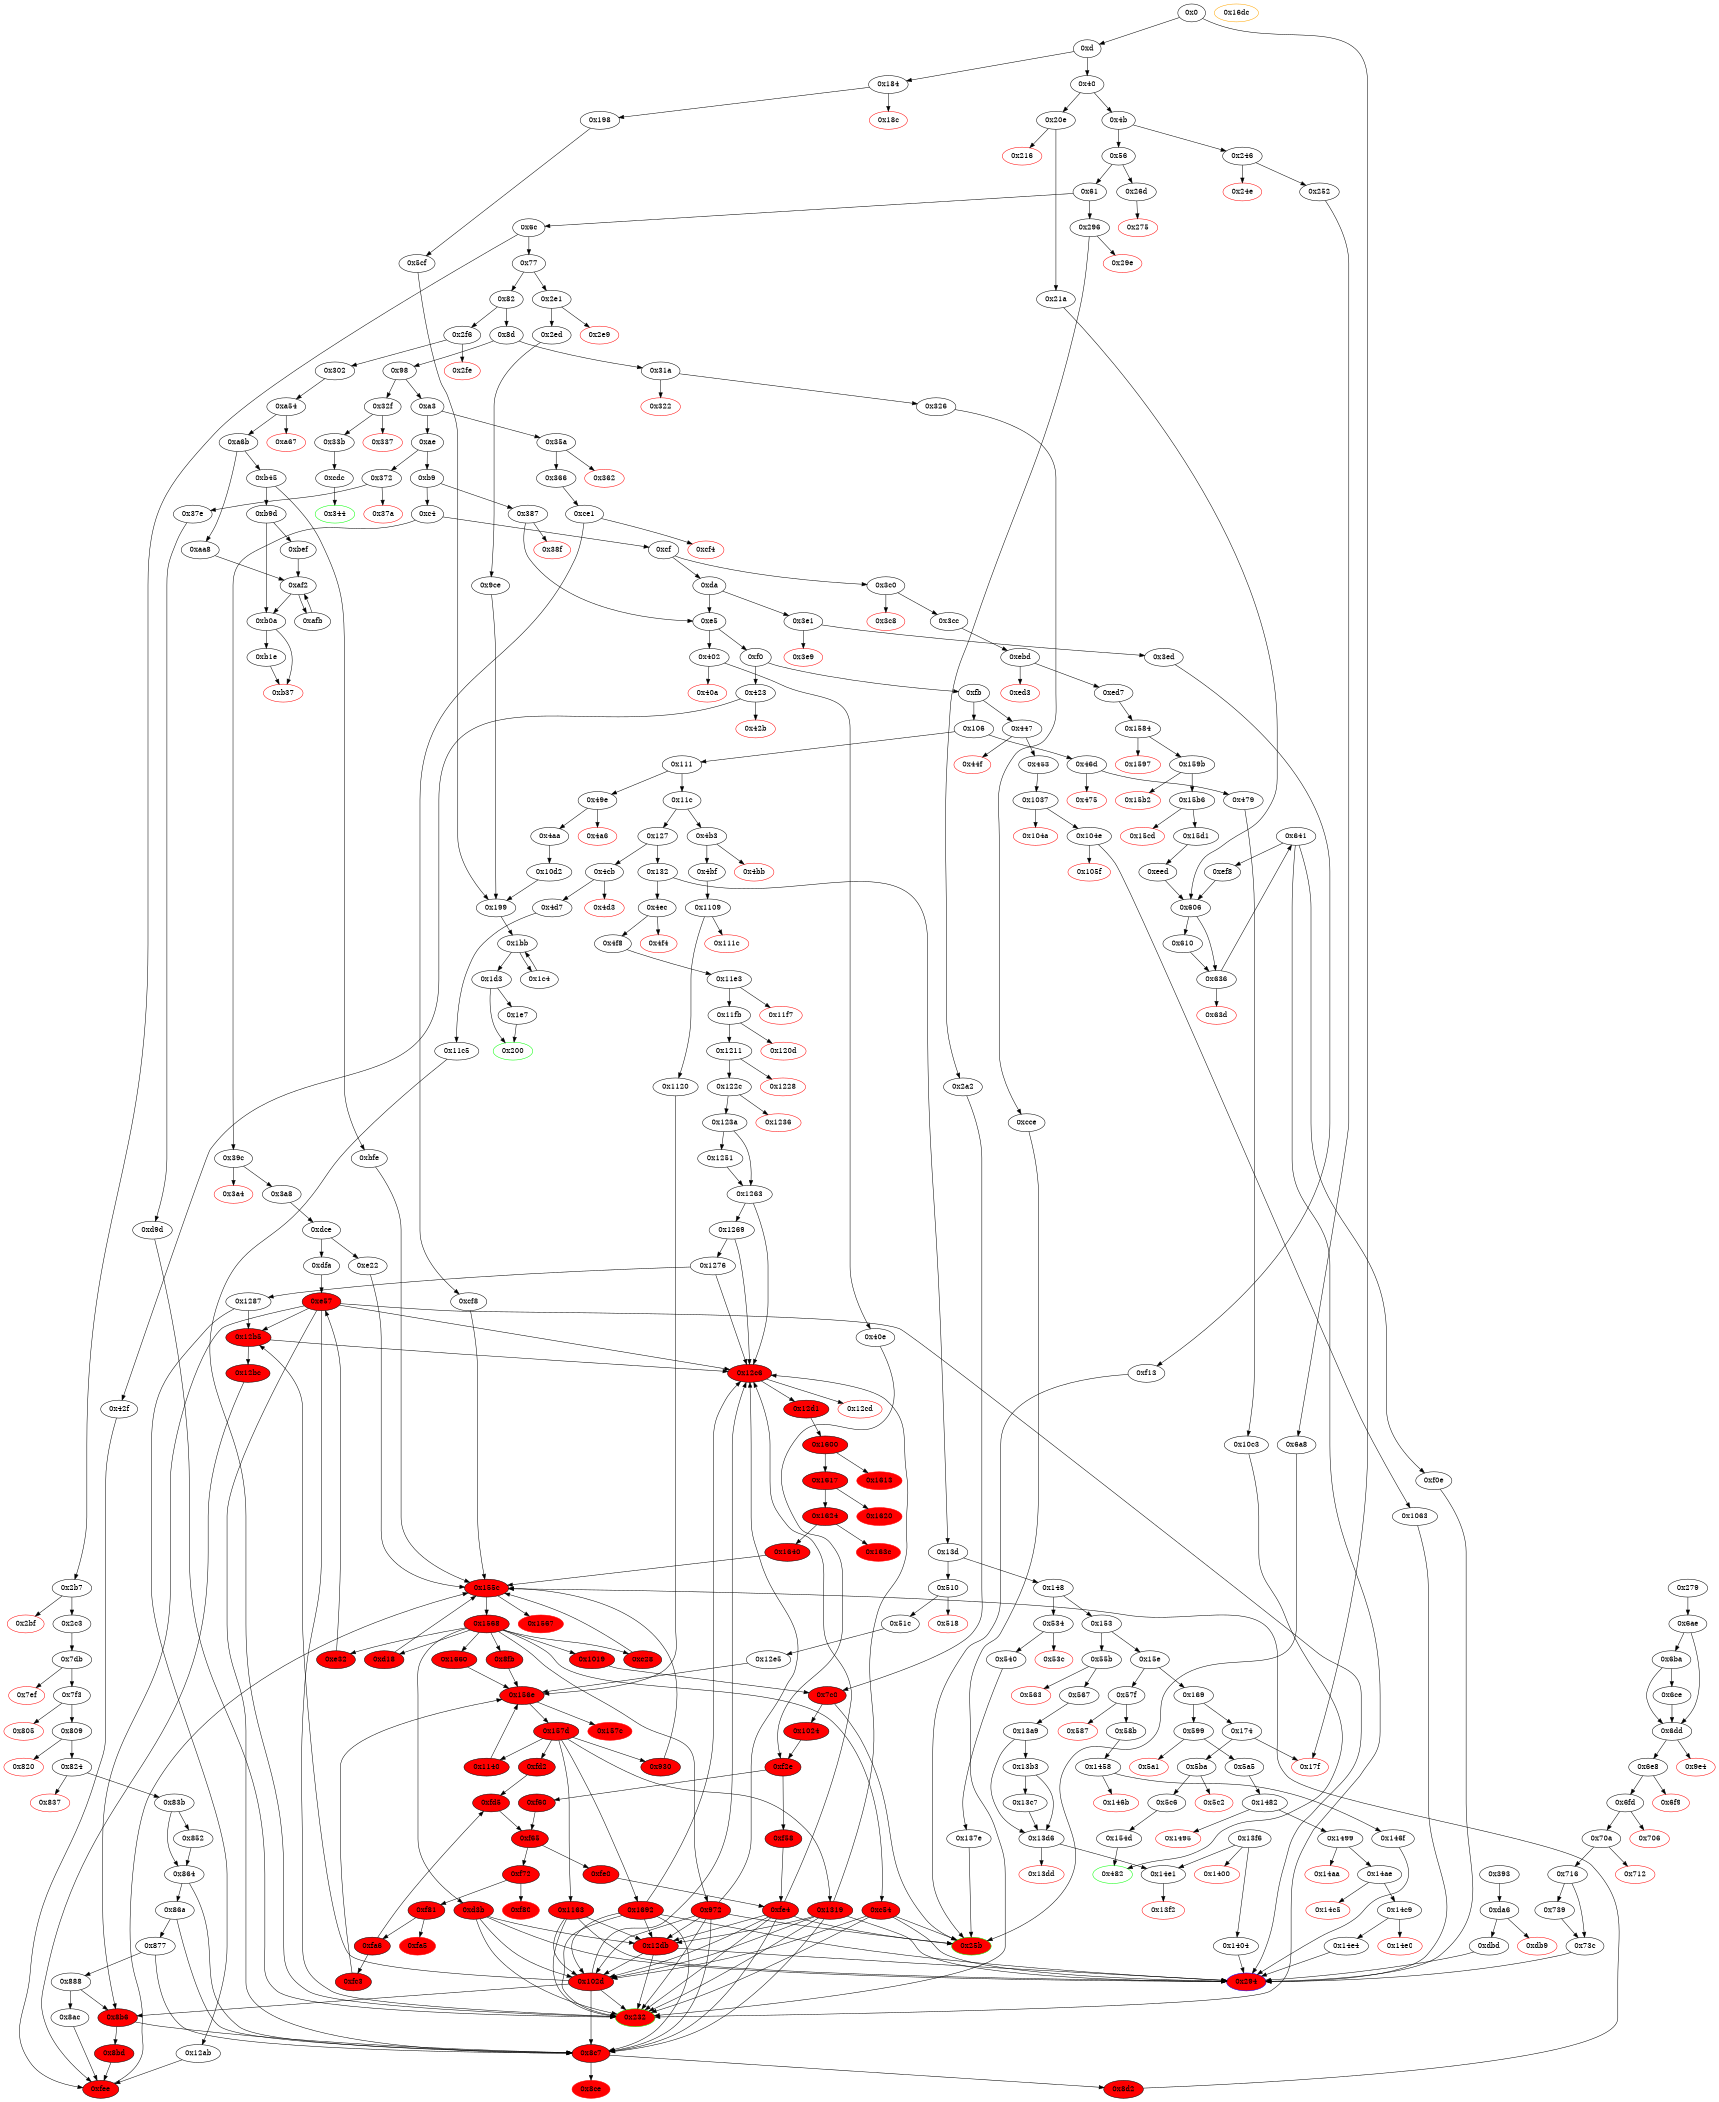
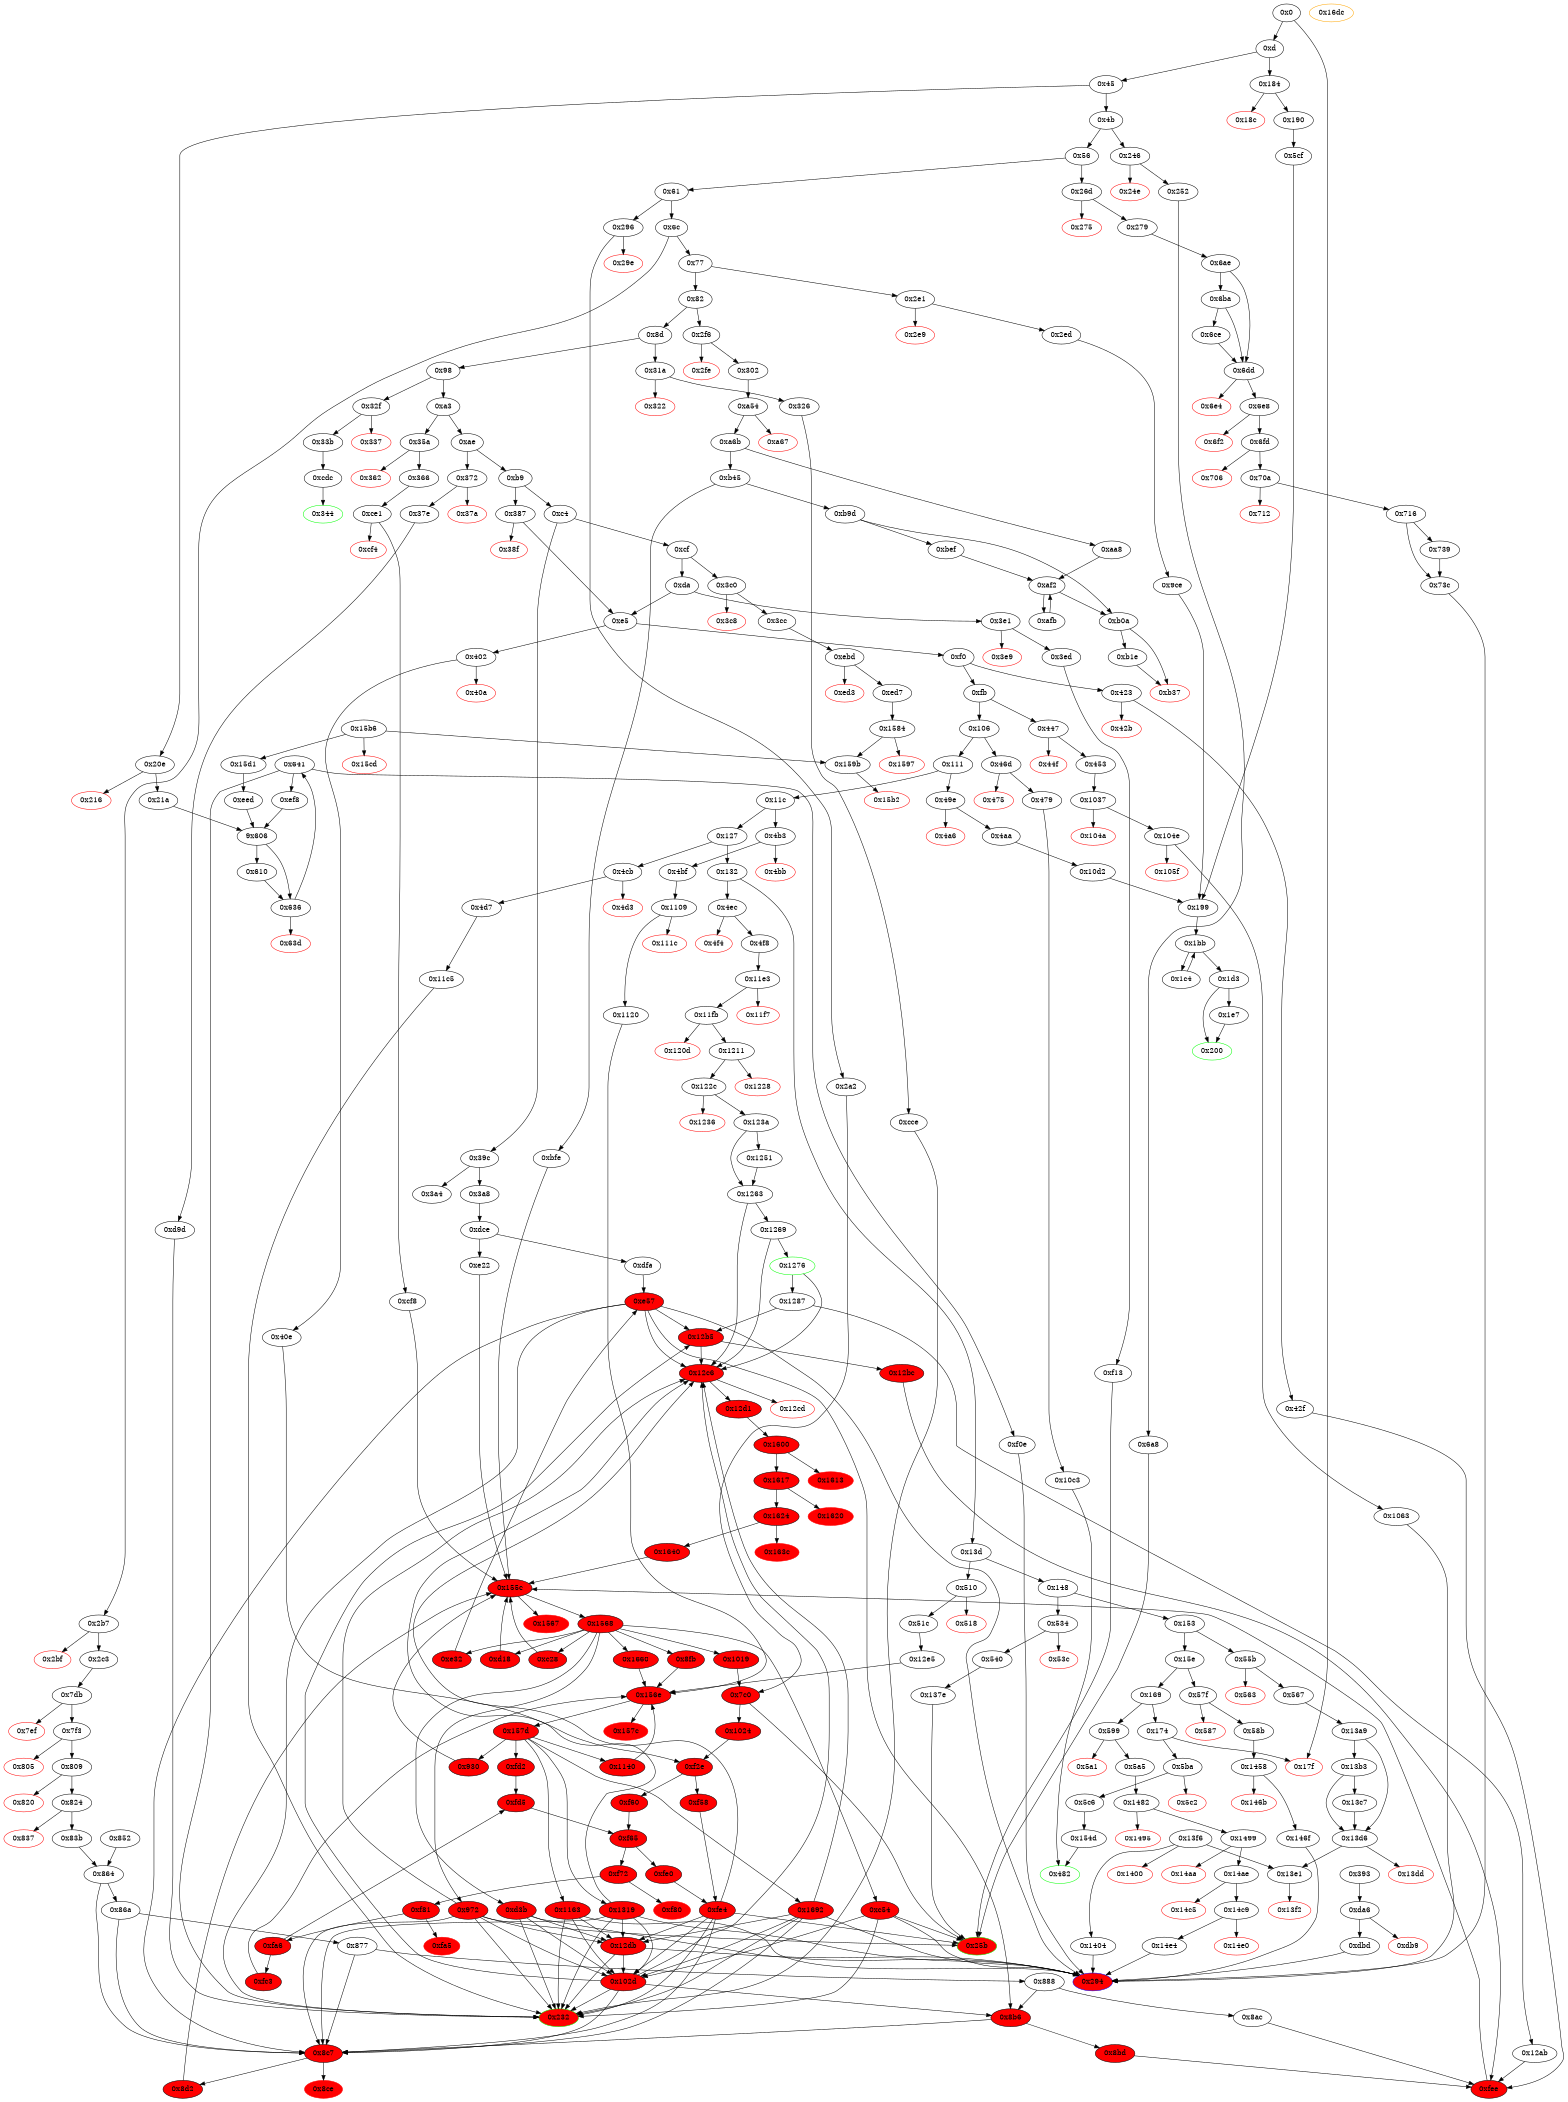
(1087, 85) -> (1106, 85)
(600, 120) -> (1294, 120)
none -> (1107, 208)
(1192, 780) -> (603, 747)
(1191, 908) -> (257, 836)
(234, 1194) -> (432, 1194)
(713, 1266) -> (792, 1266)
(1696, 1767) -> (1212, 407)
(1671, 1803) -> (1214, 443)
(183, 1819) -> none
(1163, 1875) -> (1290, 1875)
